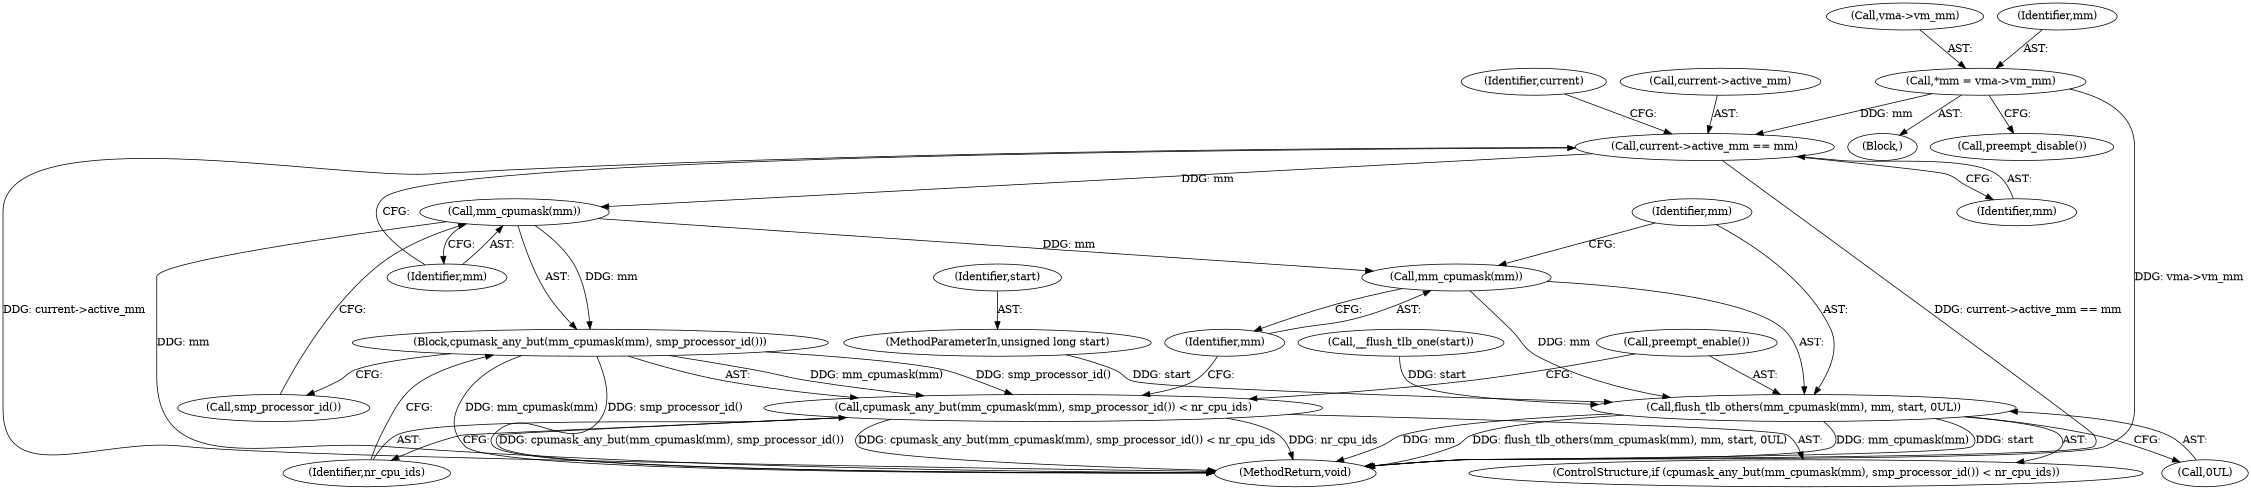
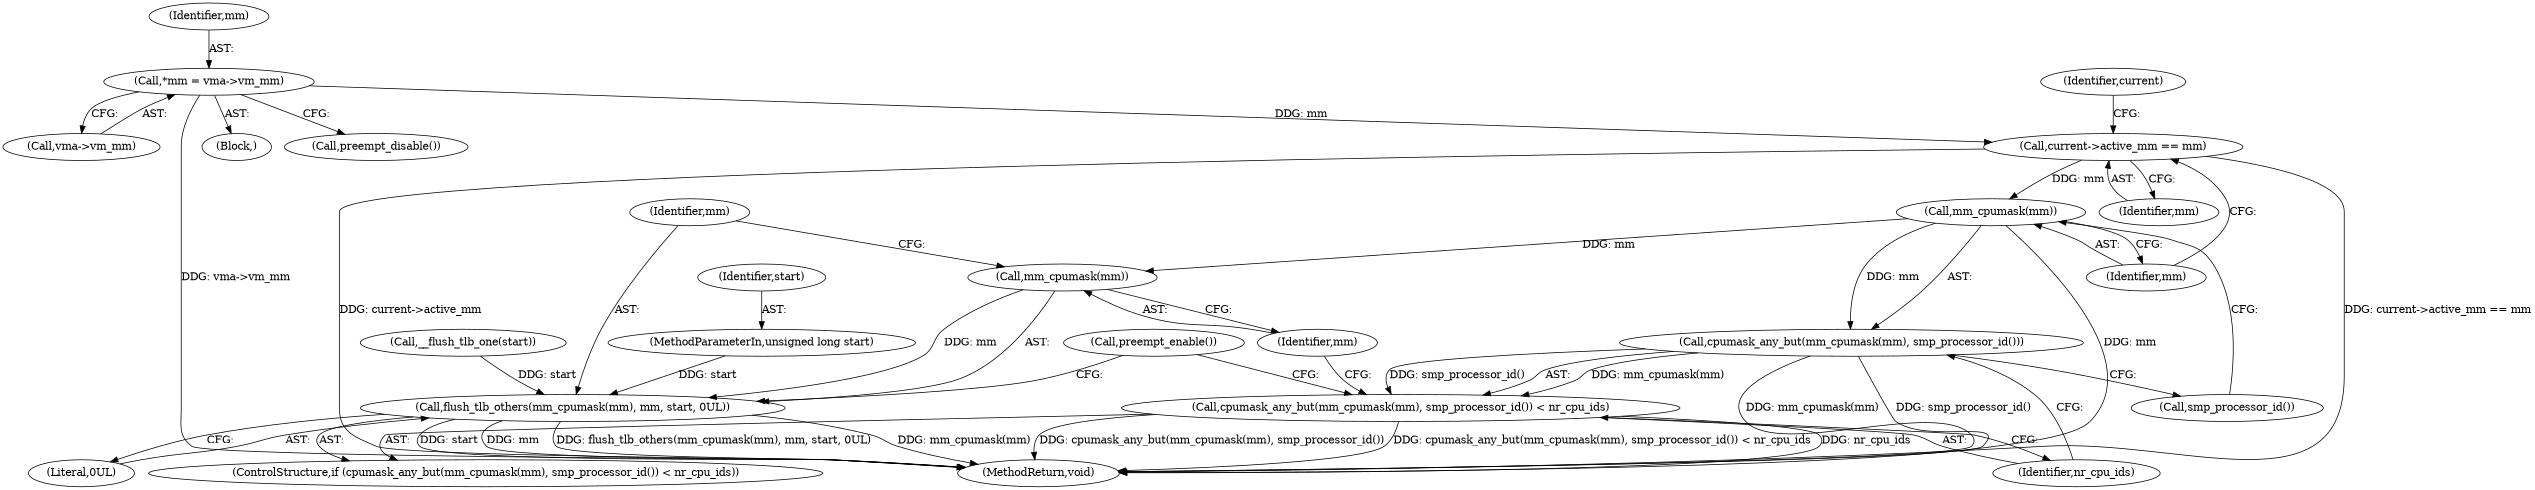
(1720, 82) -> none
none -> (105, 101)
(590, 343) -> (1851, 343)
(1767, 375) -> (1091, 375)
(2205, 473) -> (81, 473)
